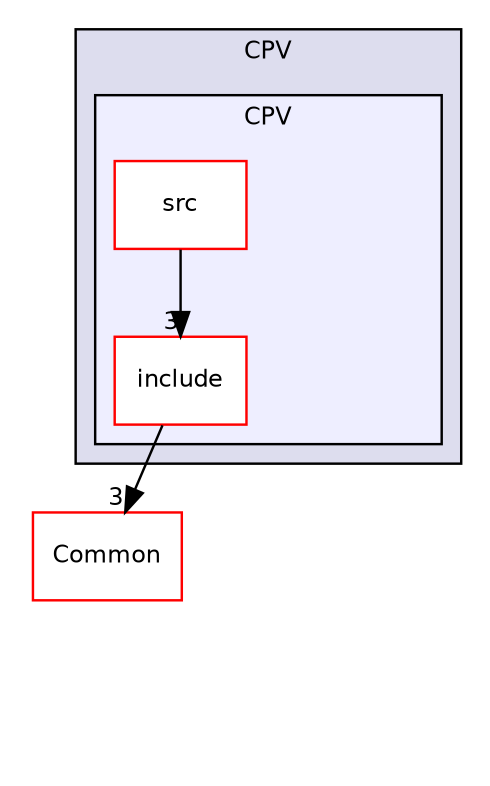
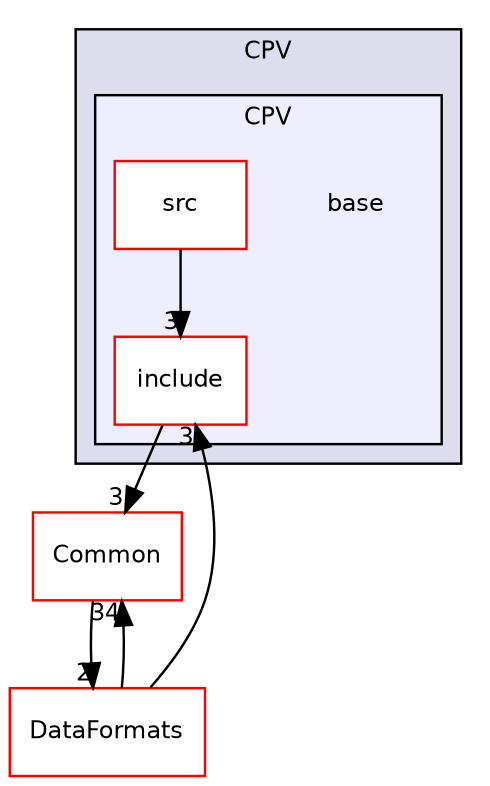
none -> (356, 205)
none -> (107, 732)
